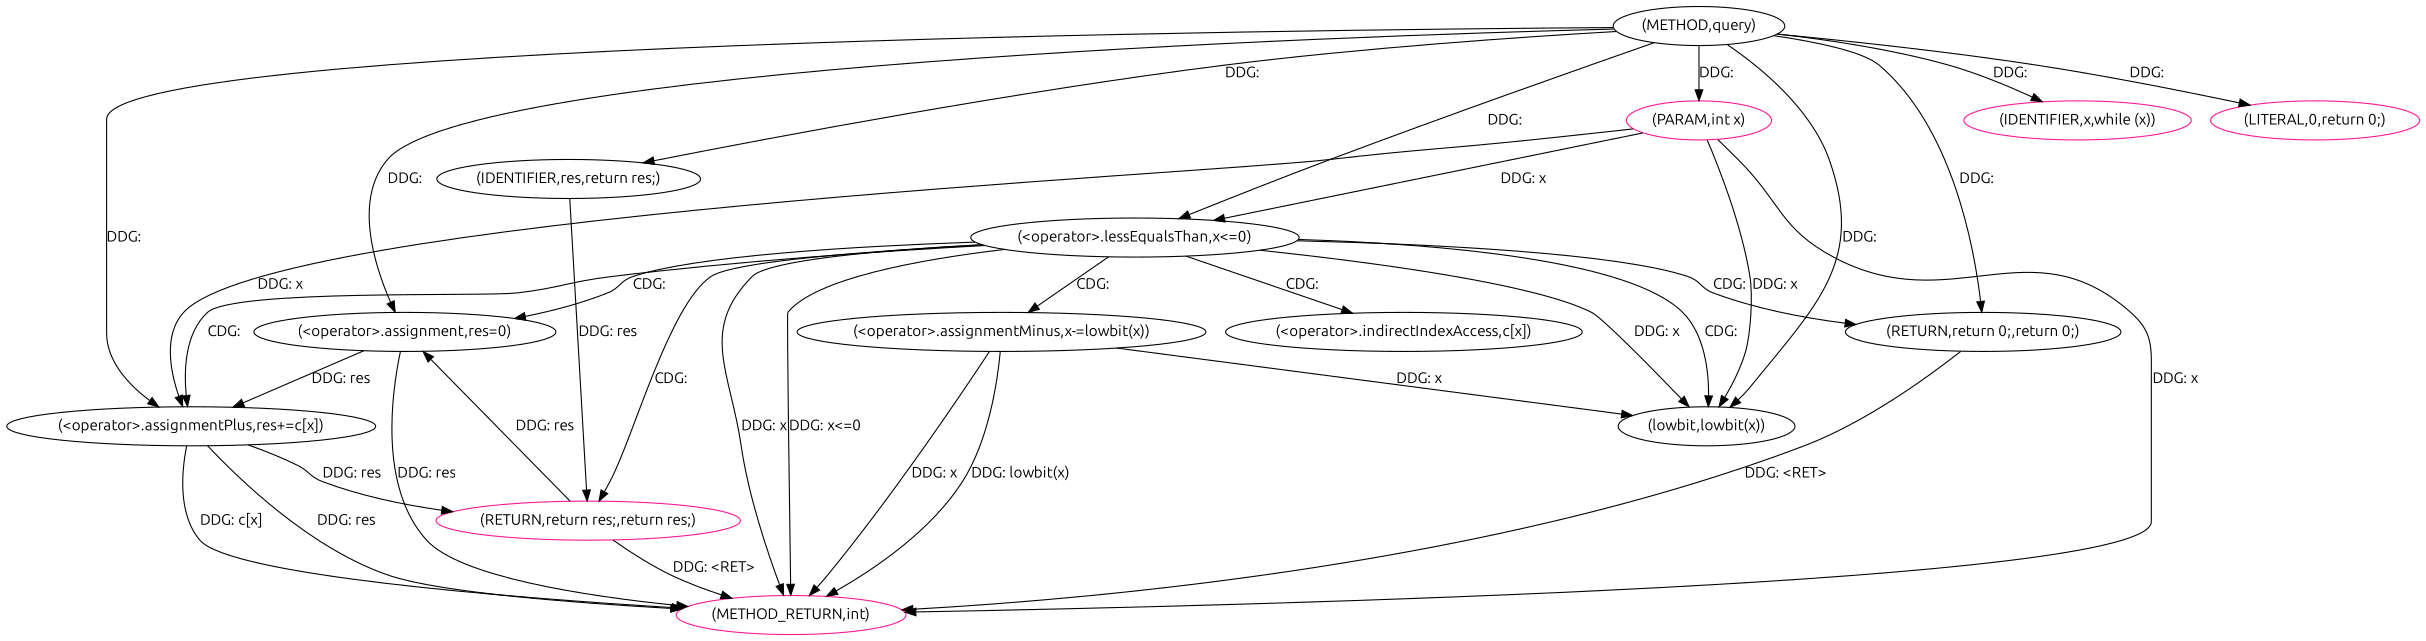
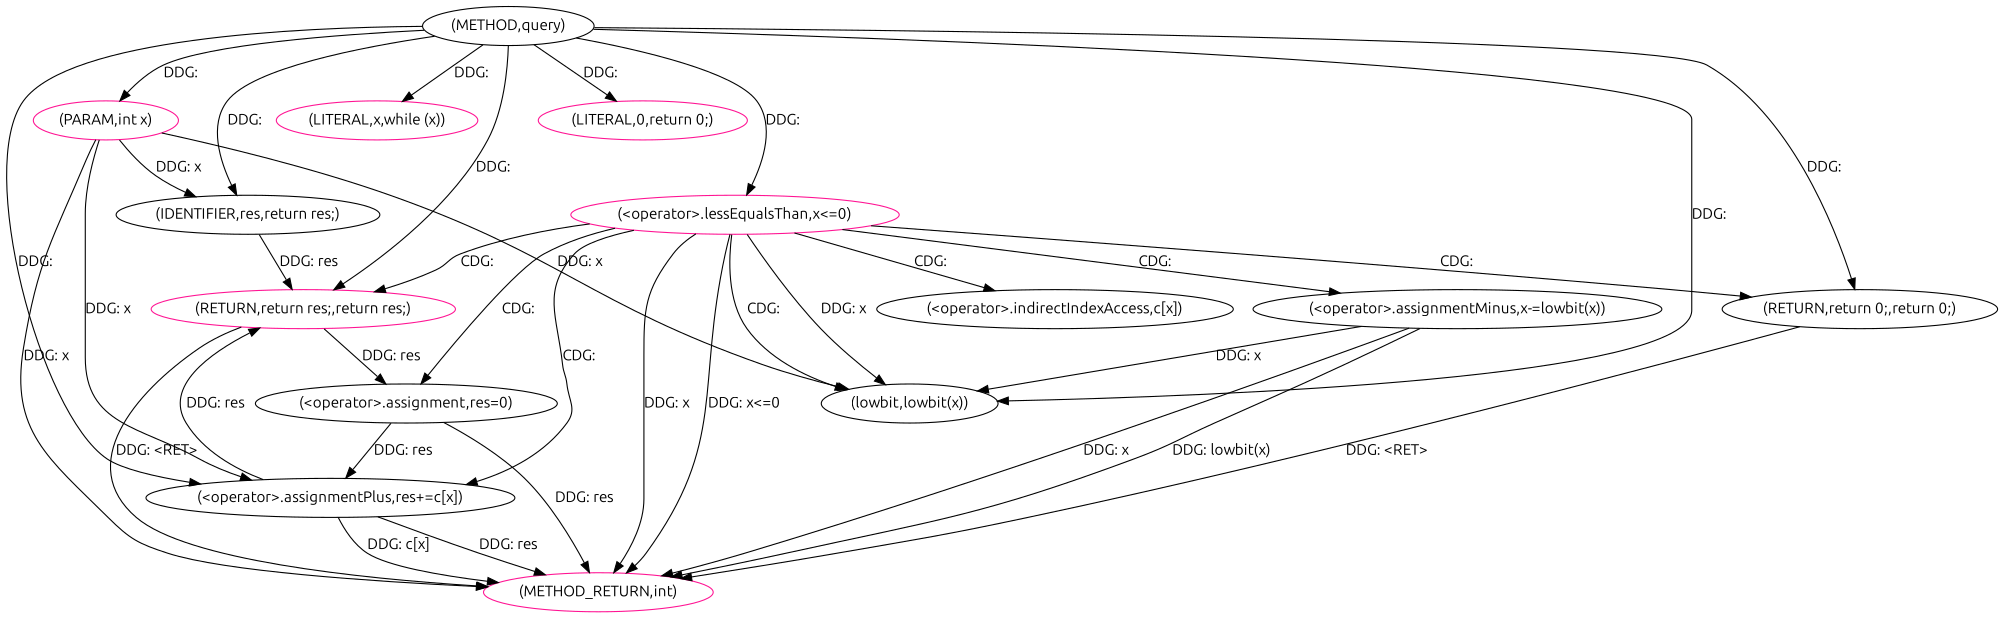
(920, 63) -> (457, 185)
(2078, 120) -> (377, 120)
(1434, 176) -> (149, 171)
(1135, 238) -> (735, 215)
